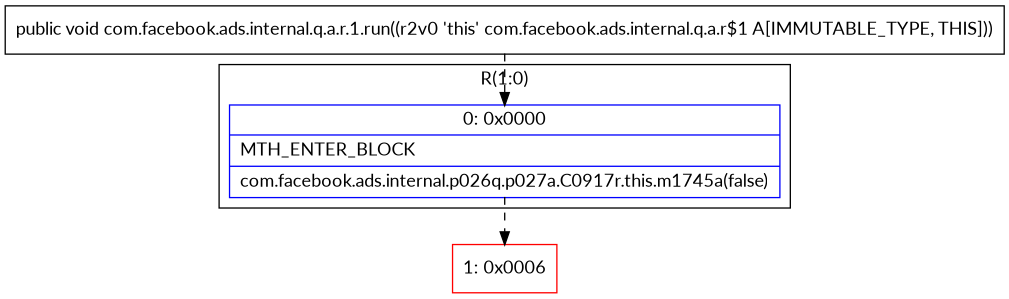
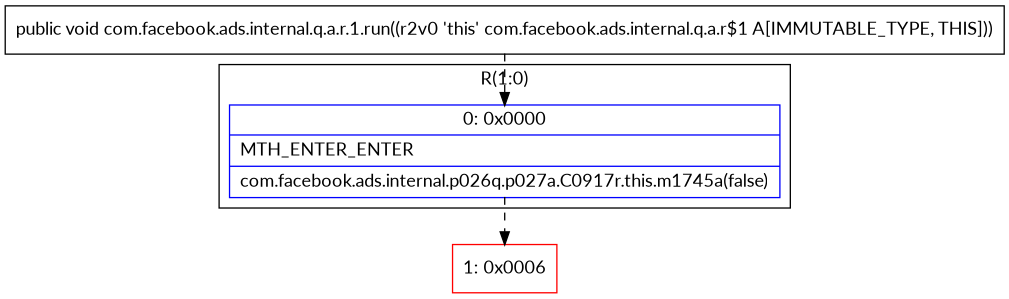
(328, 150) -> (327, 150)
